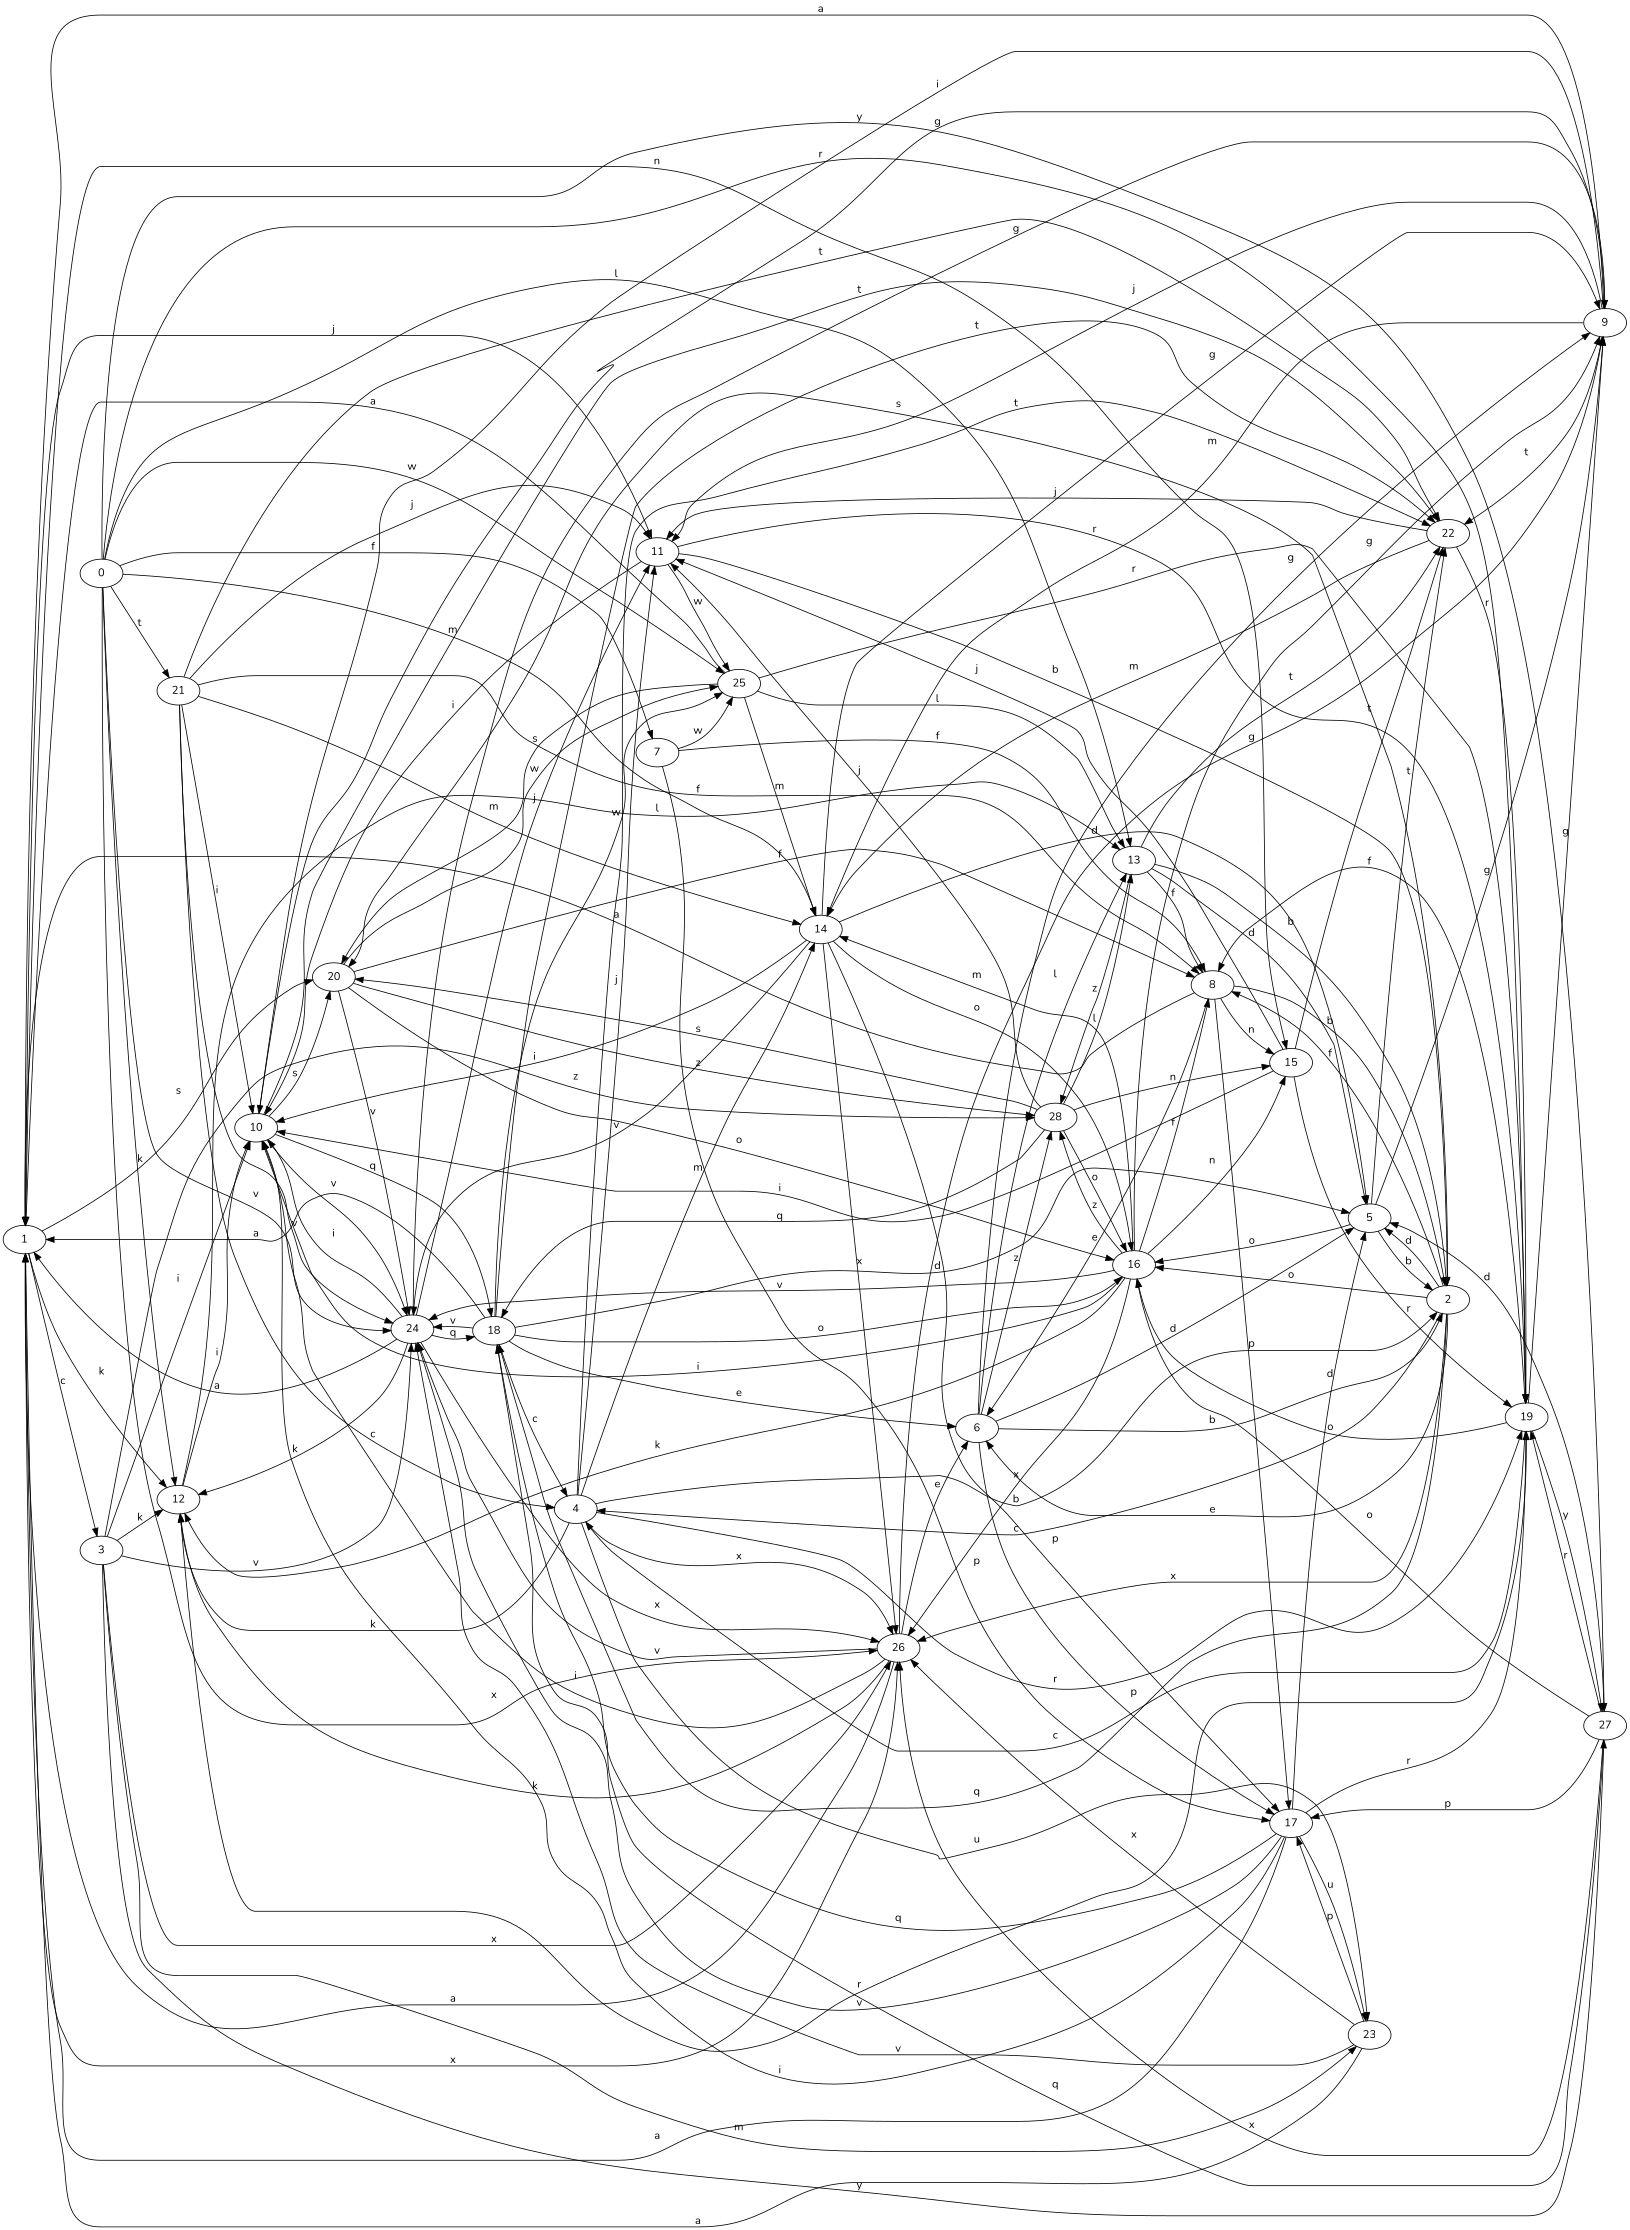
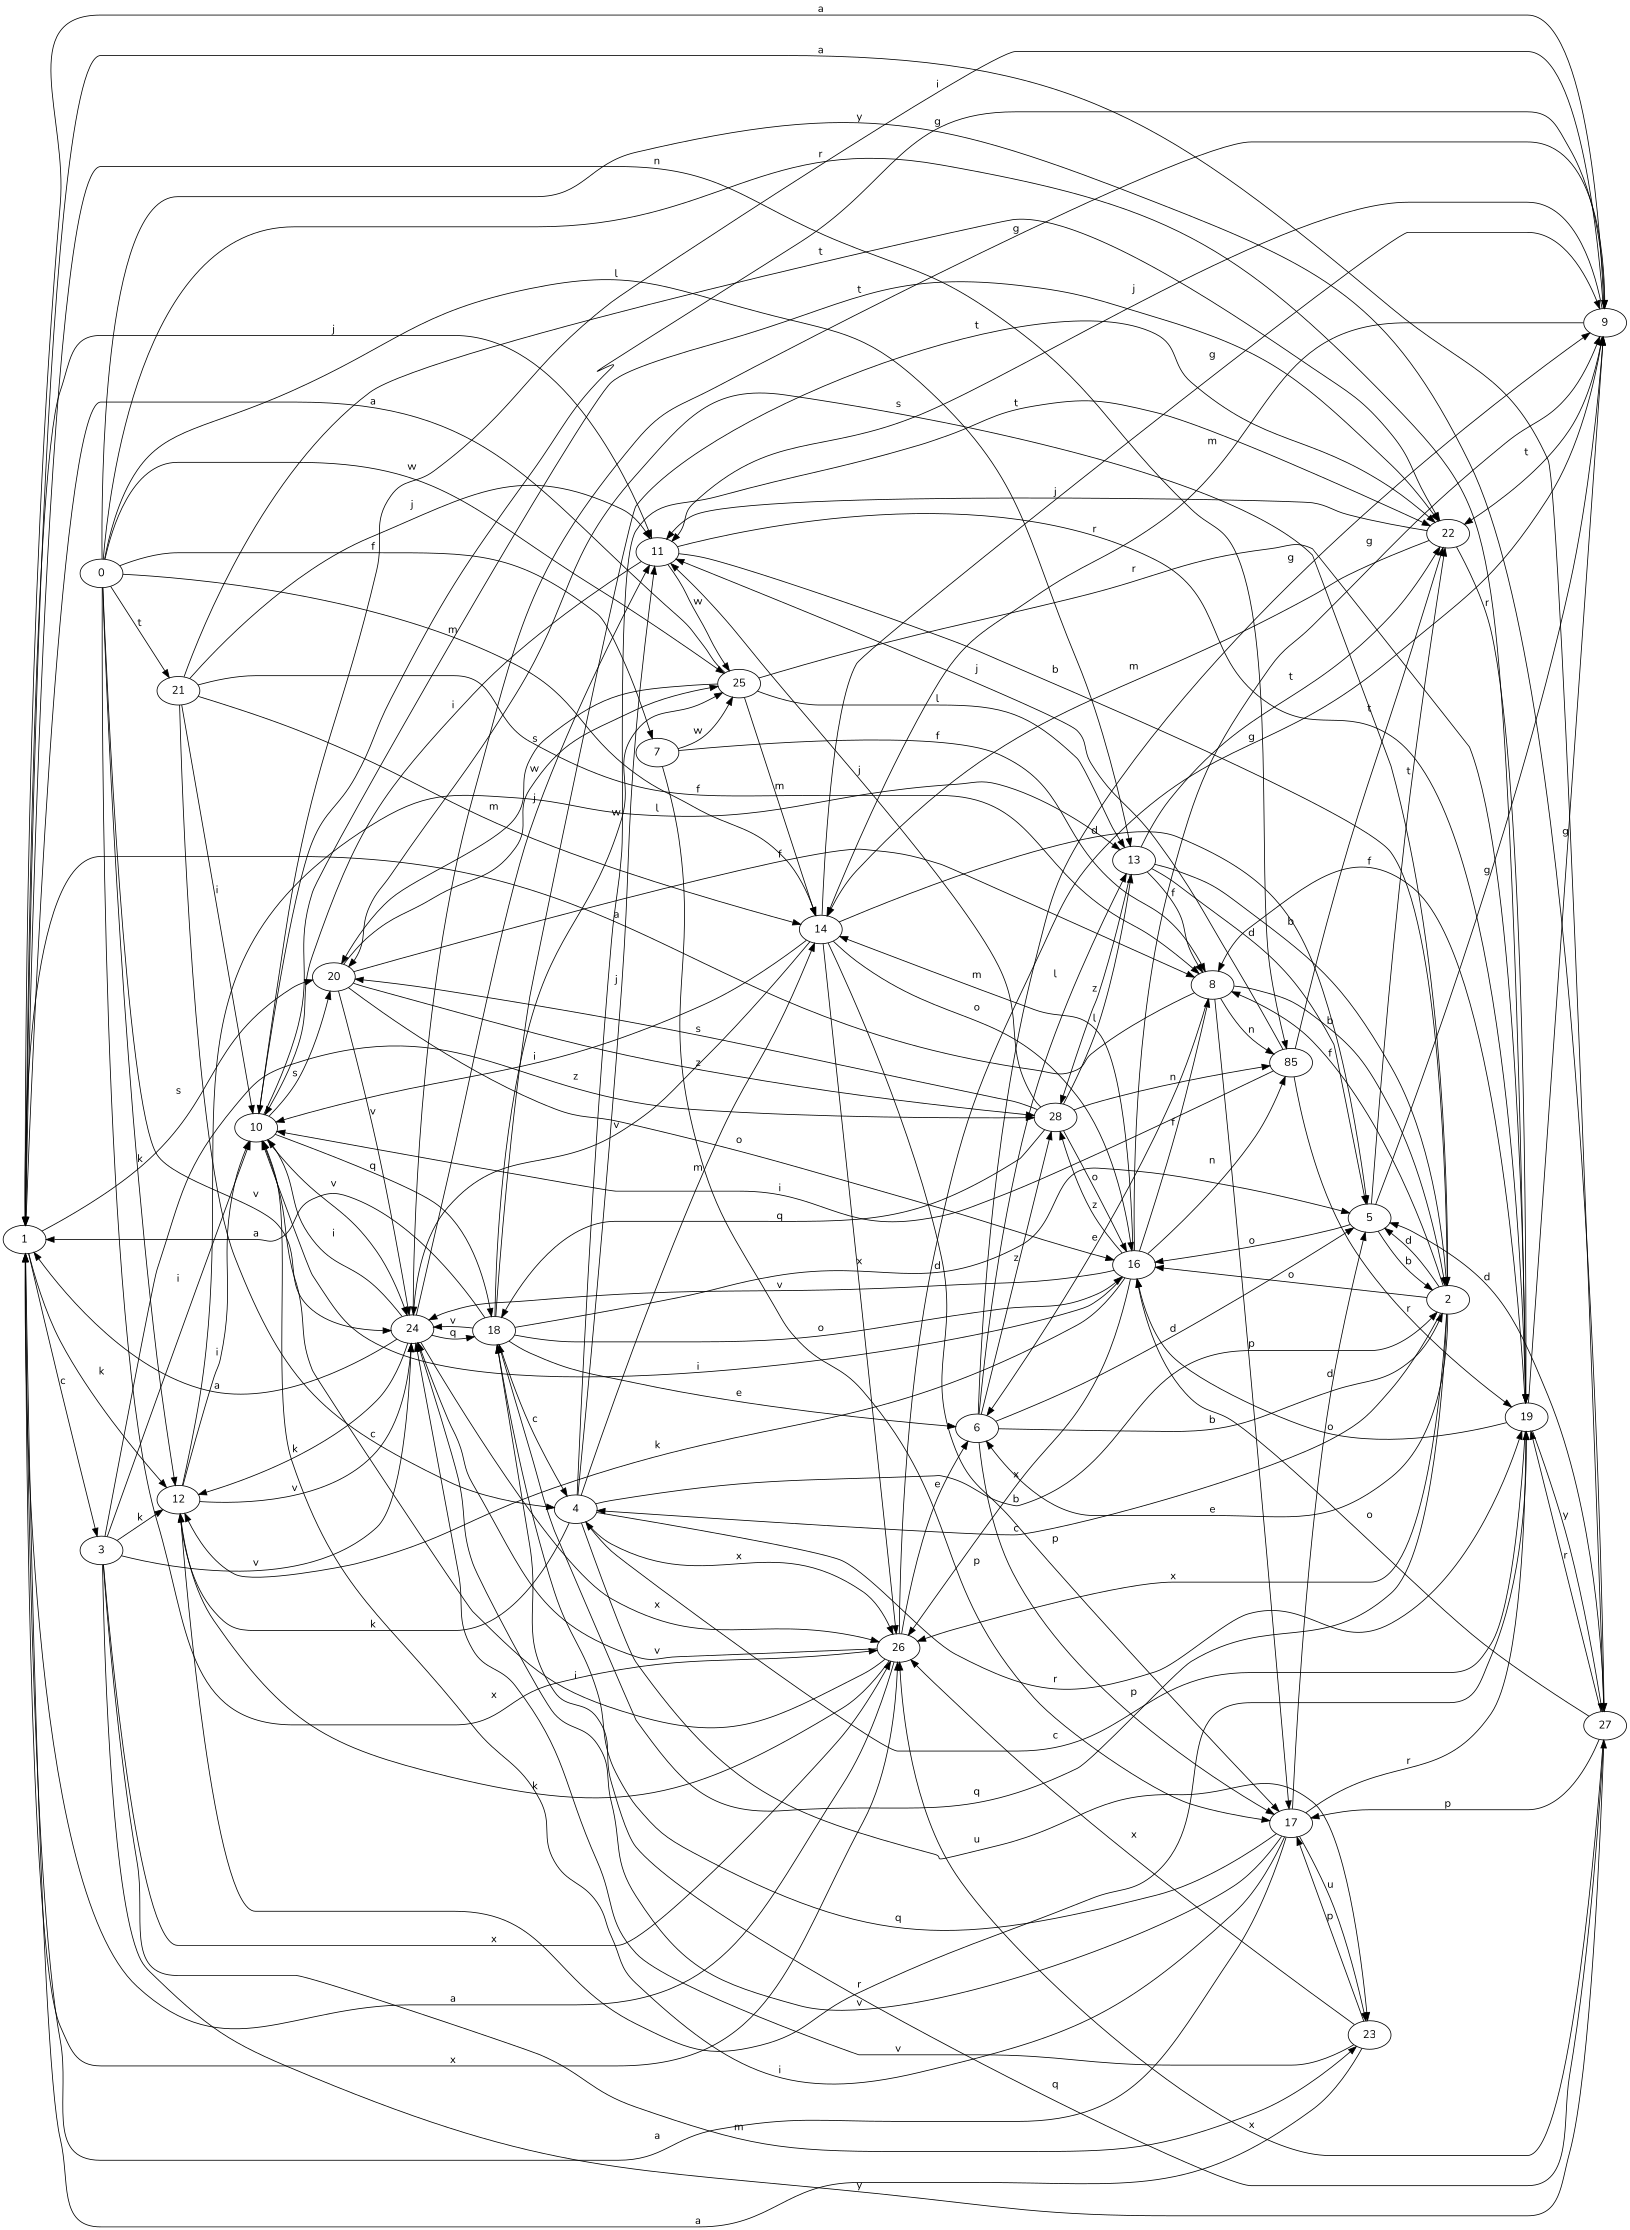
none -> (934, 65)
(207, 1049) -> (344, 1477)
(1291, 1063) -> (1291, 1063)
